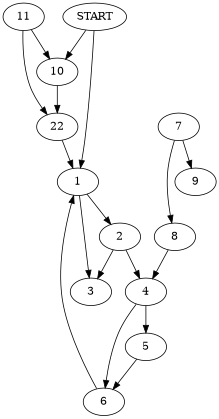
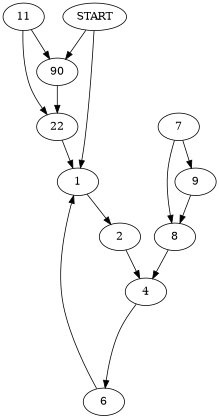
(57, 72) -> (57, 72)
none -> (187, 206)
(91, 292) -> none
(146, 347) -> none
